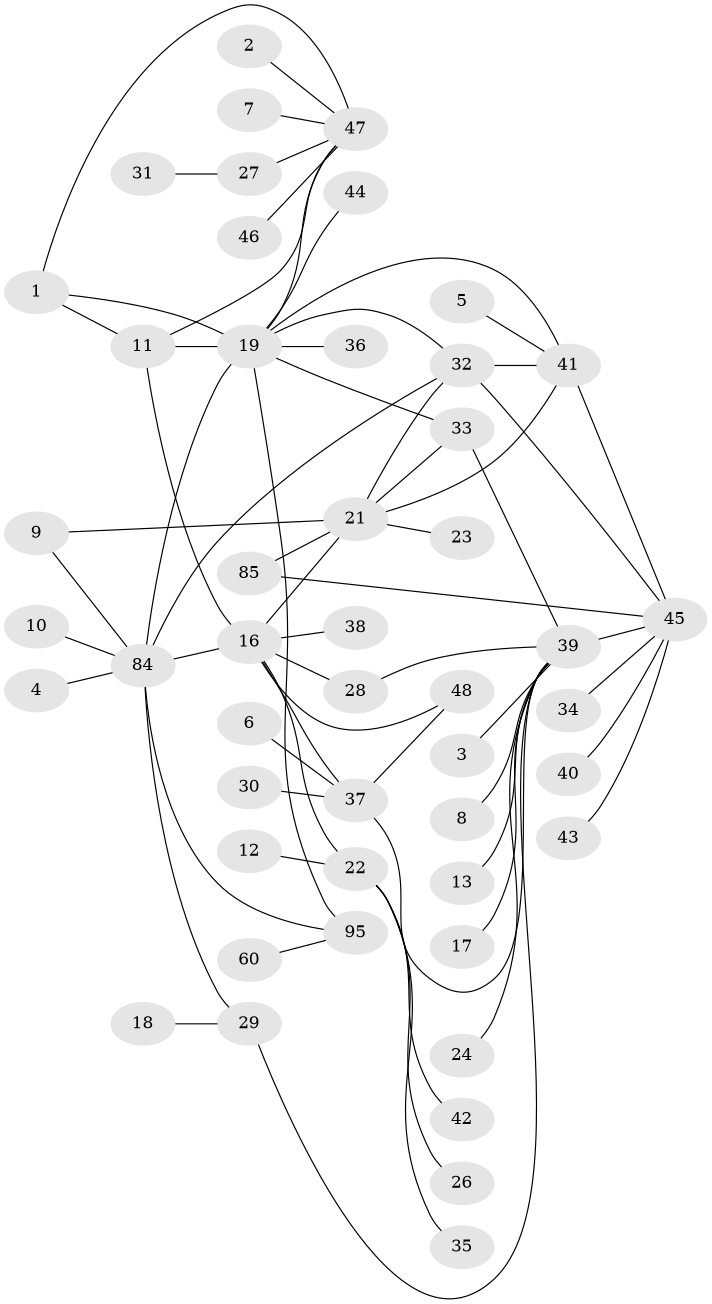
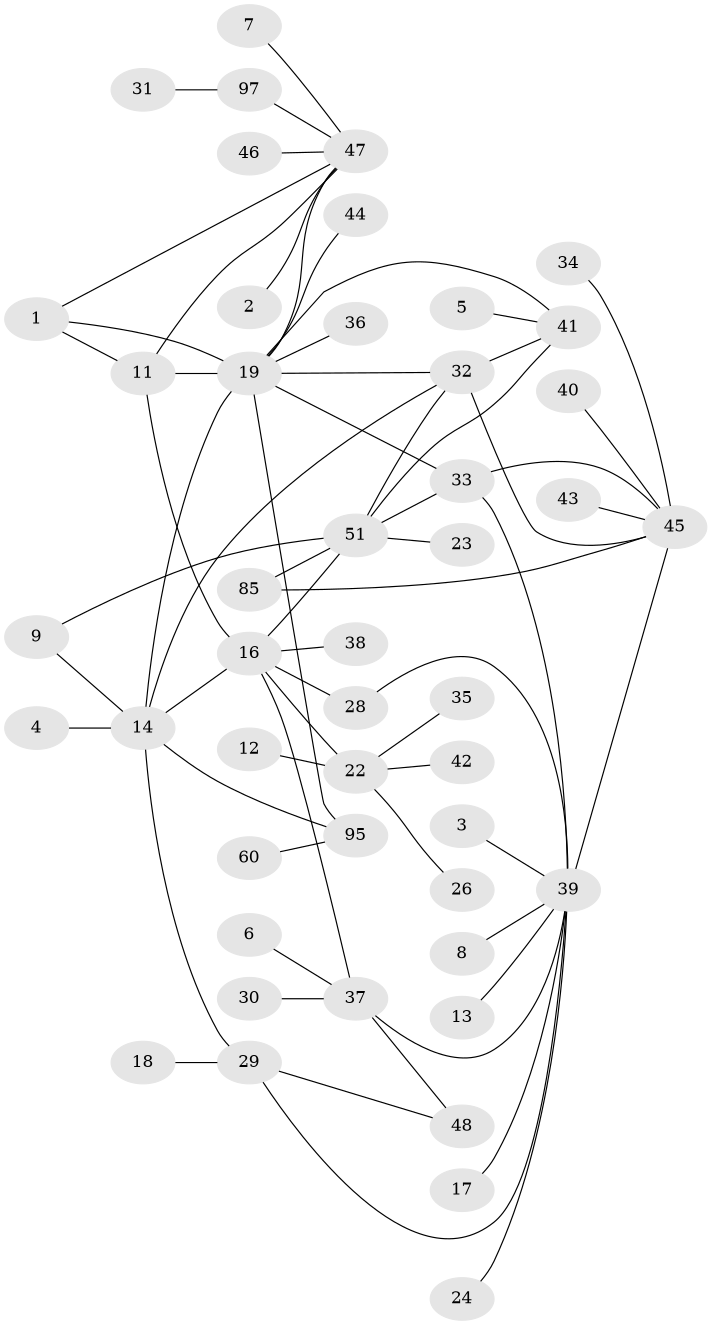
(249, 174) -> (249, 90)
(622, 492) -> (581, 463)
(356, 519) -> (356, 535)
(37, 627) -> none
(143, 666) -> (143, 728)
(338, 728) -> (356, 1095)
